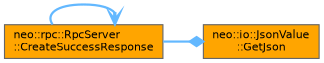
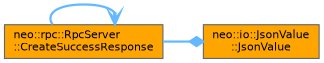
(261, 42) -> (261, 42)
